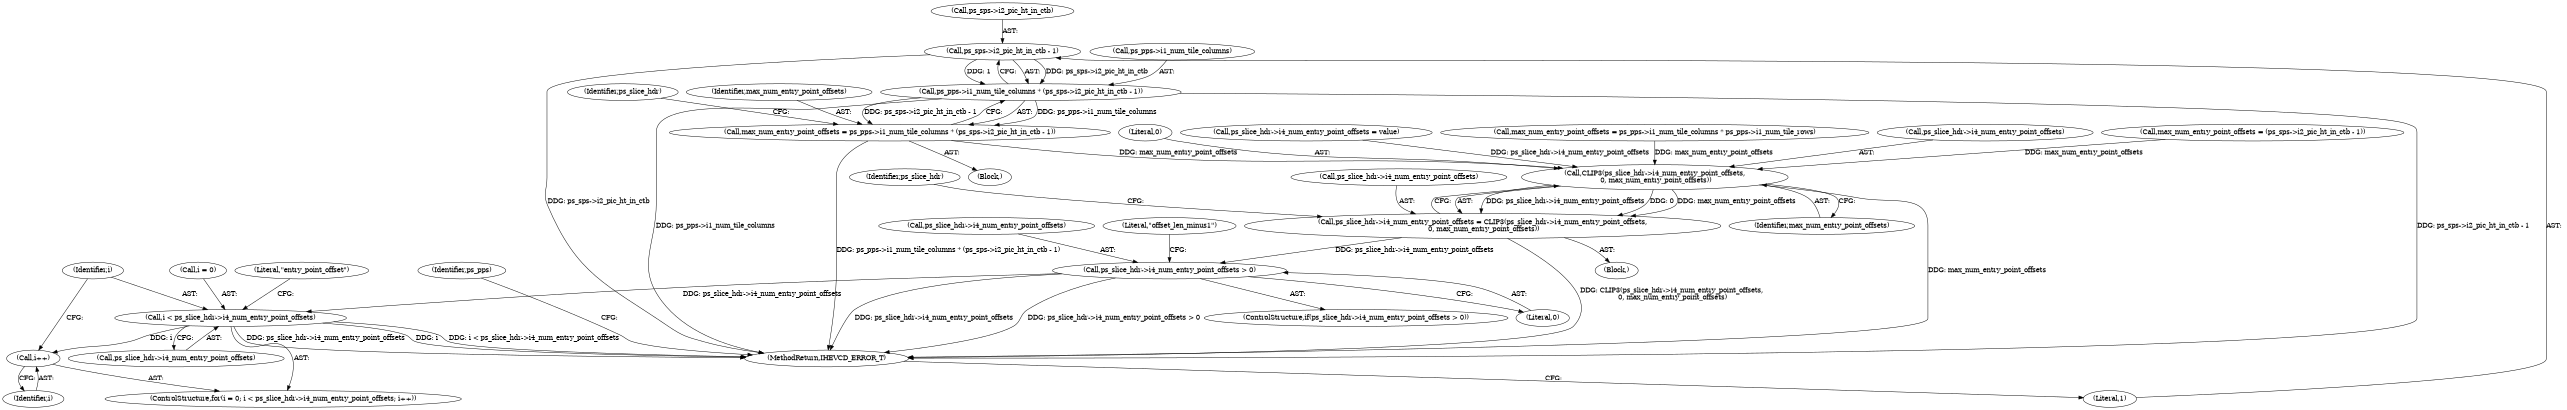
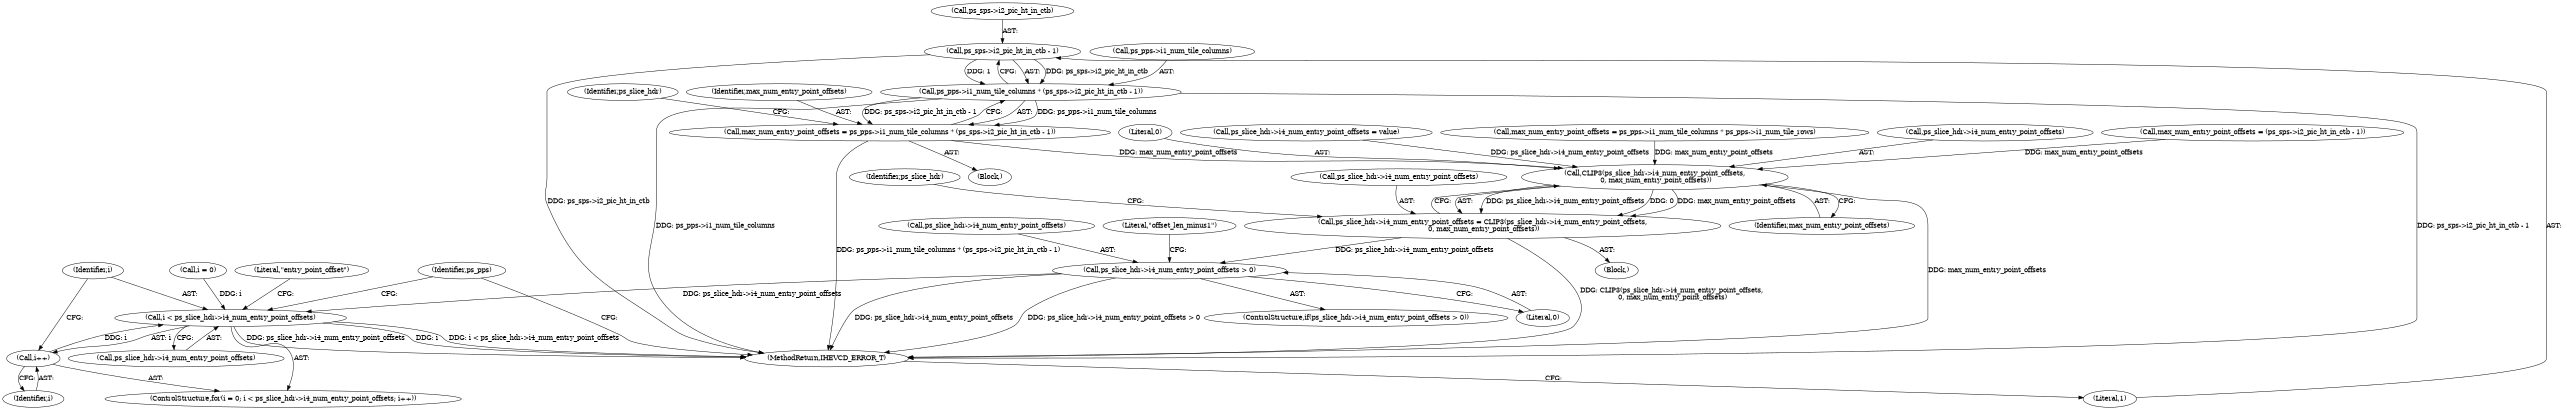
none -> (353, 293)
(231, 294) -> (231, 294)
none -> (103, 335)
(161, 338) -> (161, 338)
